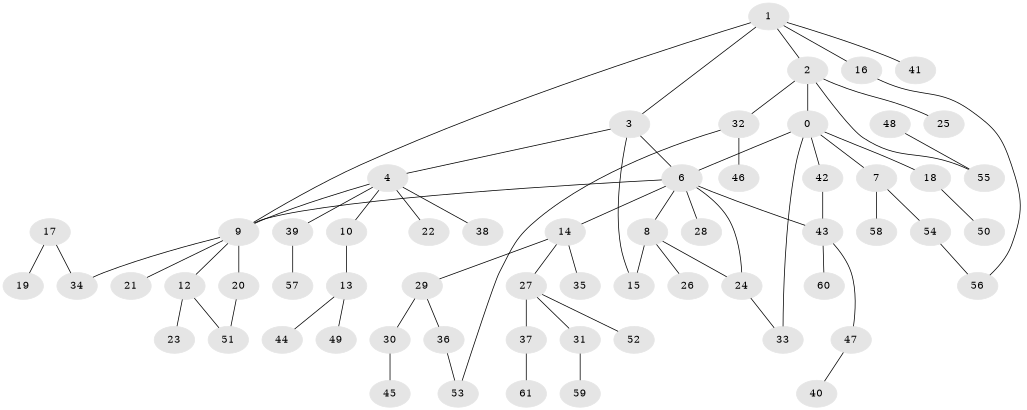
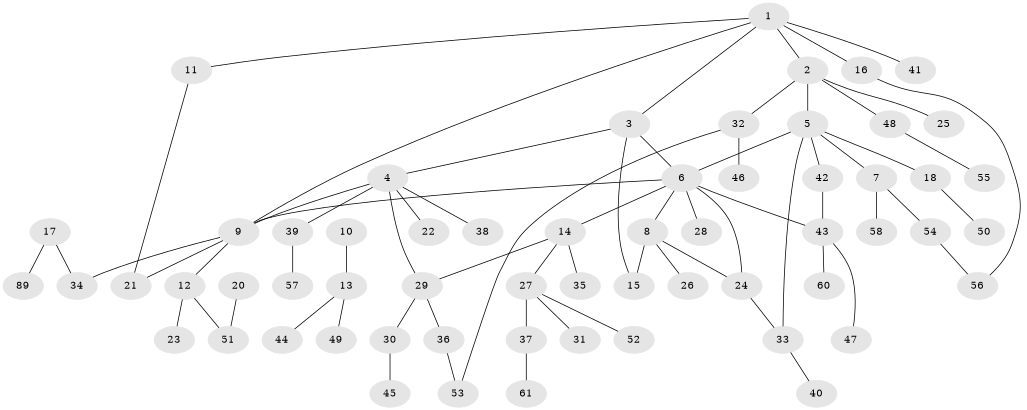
none -> (192, 70)
(808, 124) -> (808, 124)
(880, 147) -> (849, 97)
(365, 207) -> (398, 234)
(239, 259) -> none
(23, 286) -> (23, 286)
(834, 367) -> (800, 367)
(580, 394) -> none
